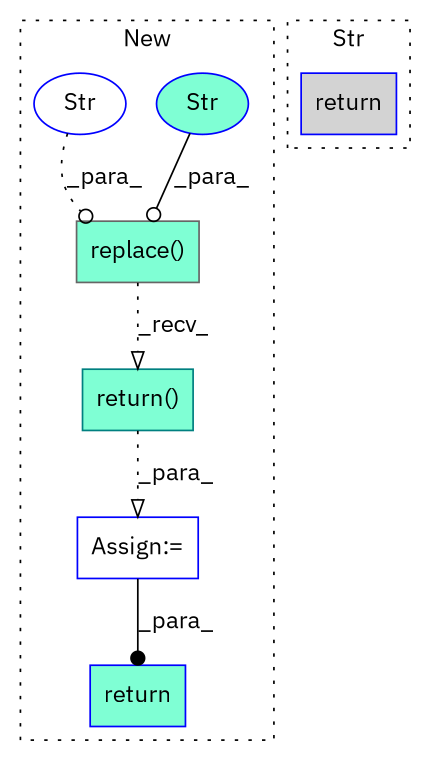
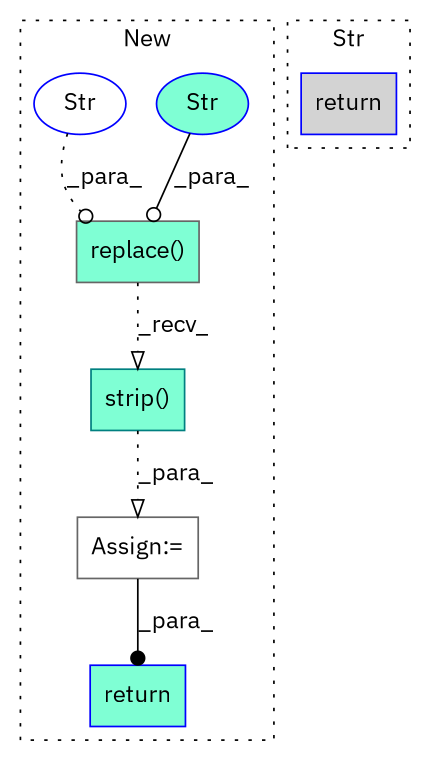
(138, 400) -> (138, 400)
(138, 548) -> (138, 548)
